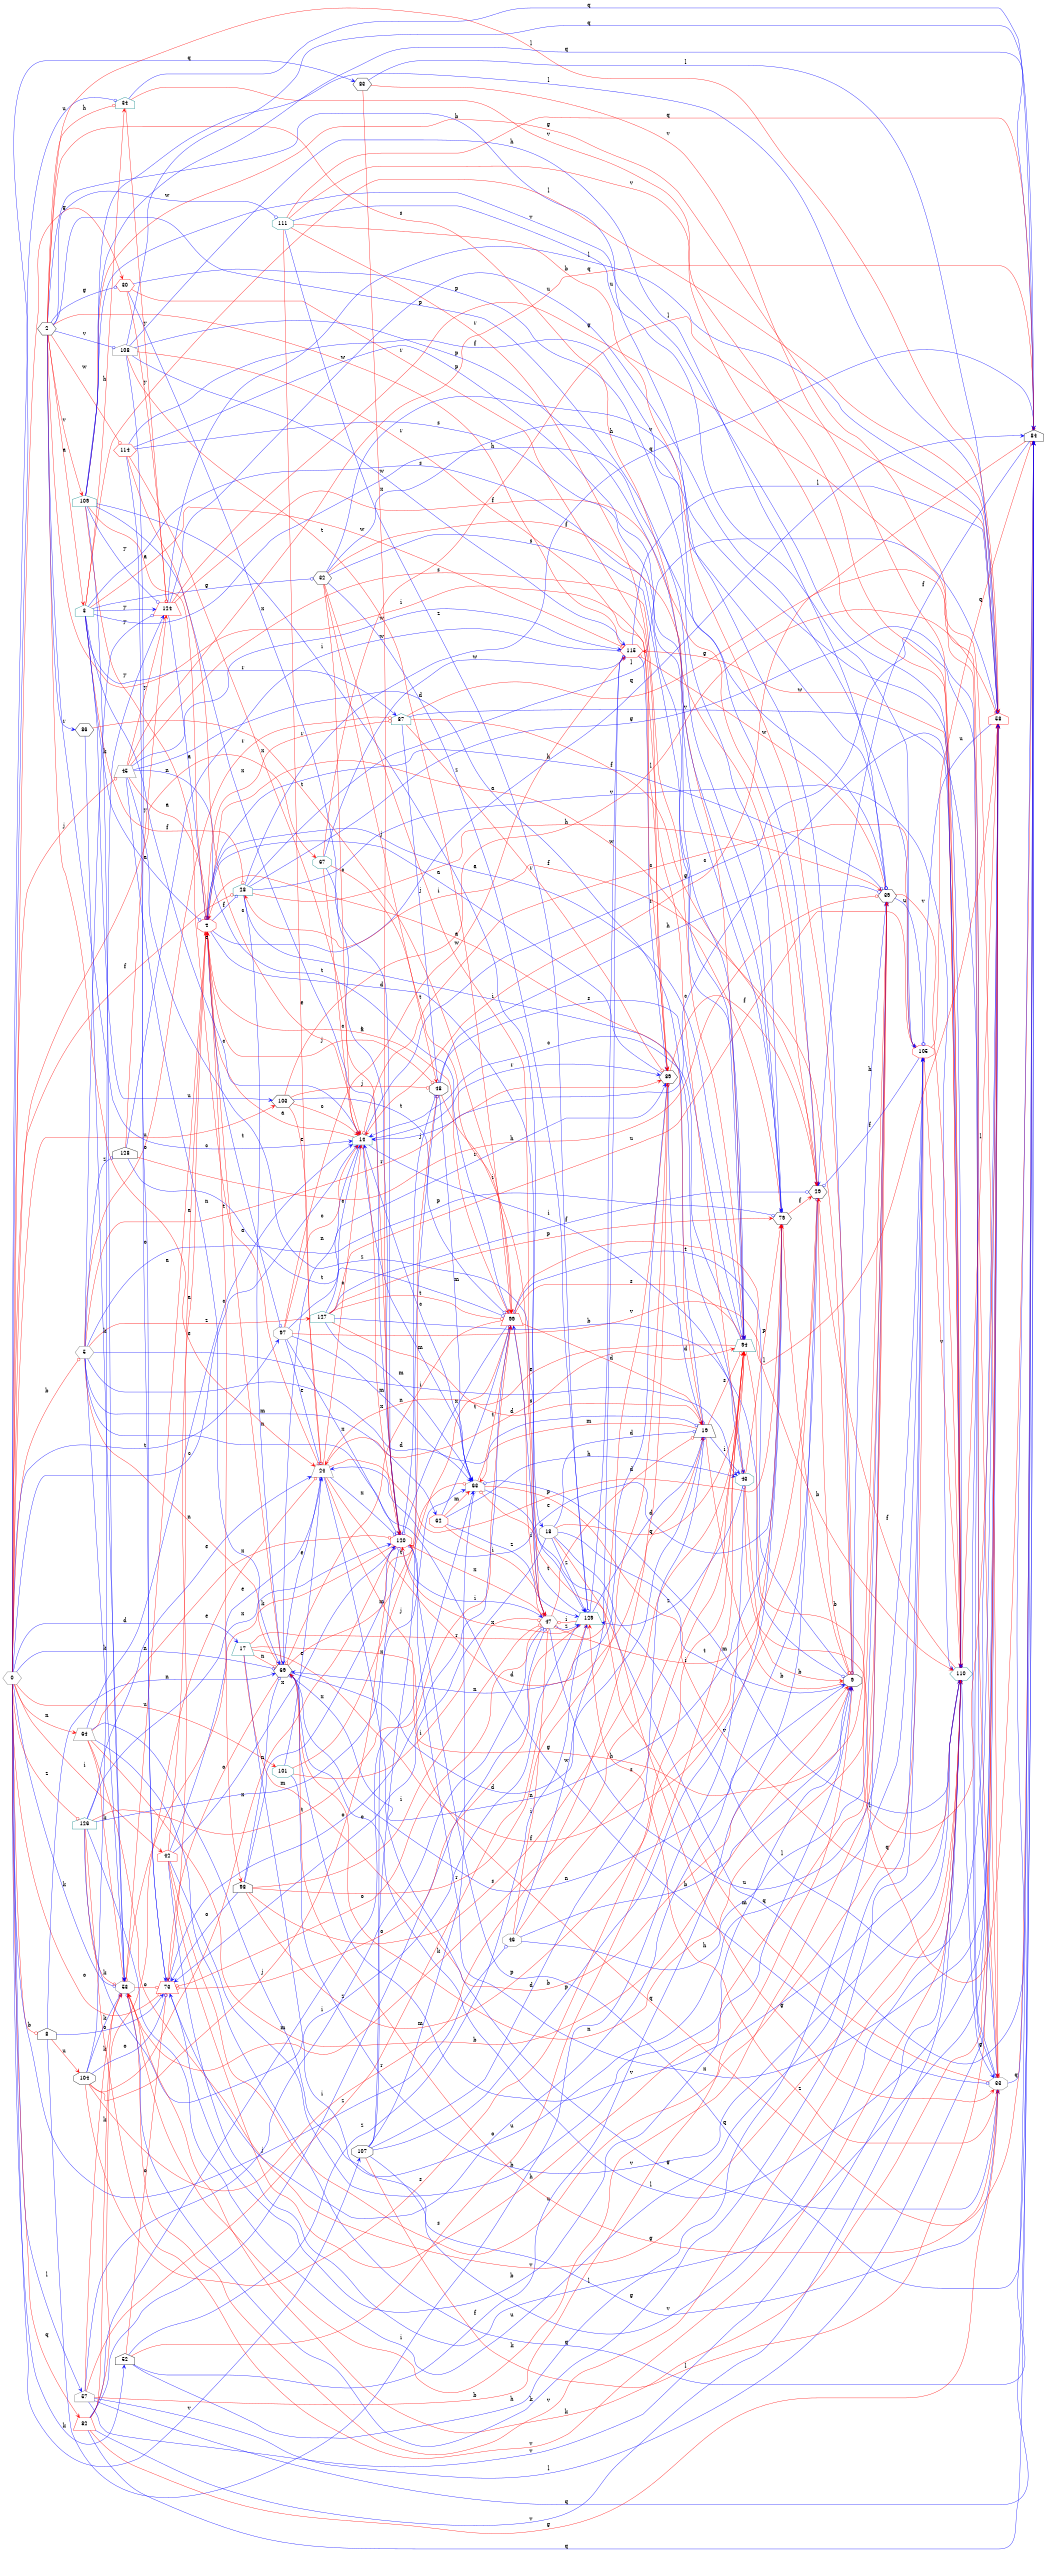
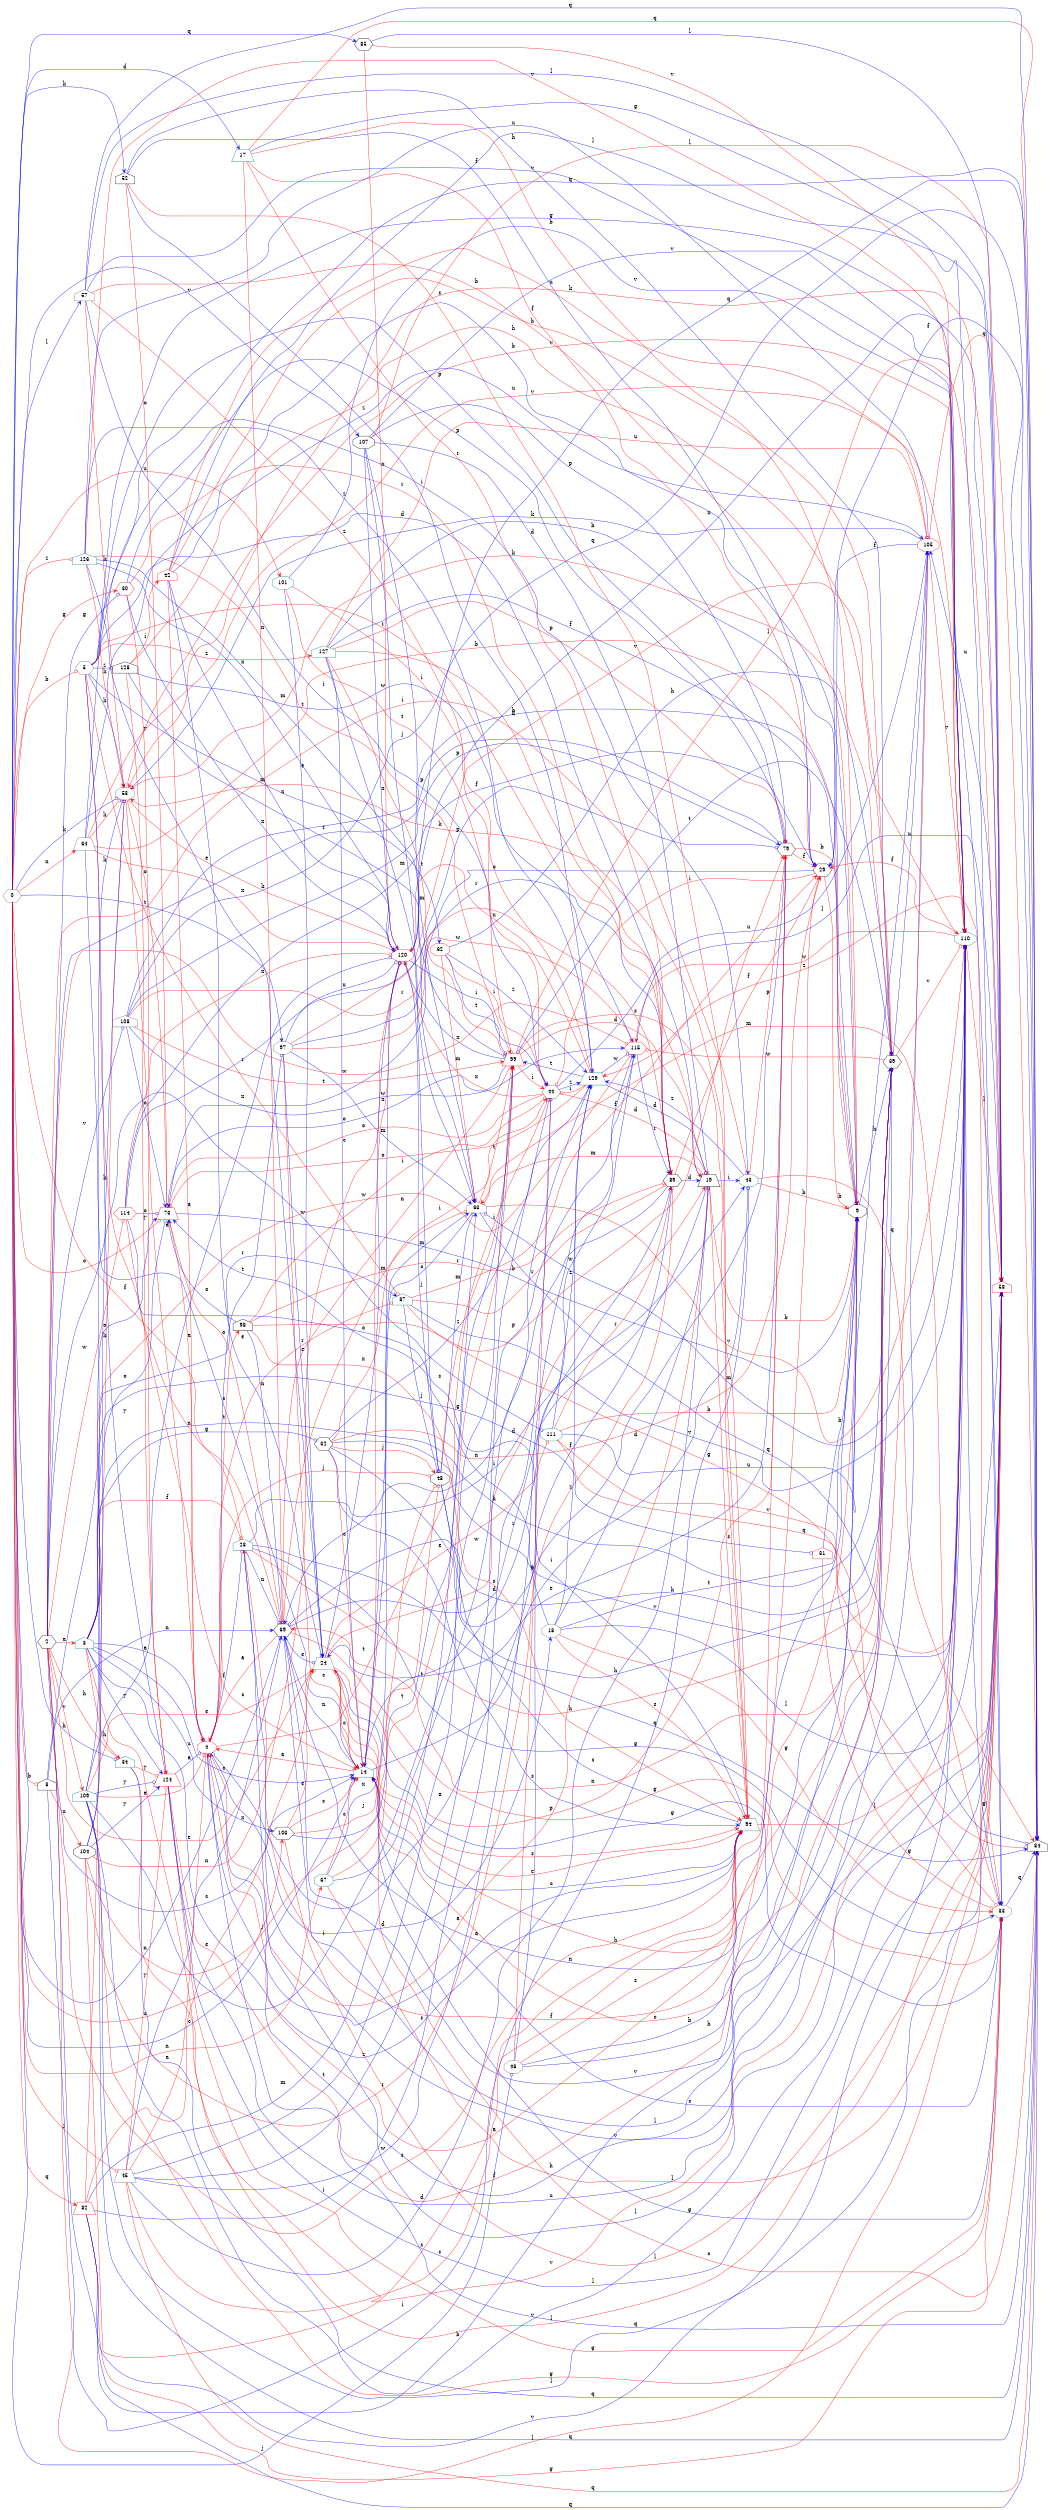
(362, 84) -> (364, 44)
(64, 109) -> (64, 1726)
(84, 730) -> none
(296, 815) -> (440, 1554)
(931, 874) -> (985, 824)
(375, 1339) -> (375, 1385)
(582, 1457) -> (767, 674)
(651, 1532) -> (655, 1705)
none -> (822, 1554)
(549, 1622) -> (551, 1092)
(961, 1674) -> (965, 939)
(321, 1722) -> none
(79, 1774) -> (150, 623)
